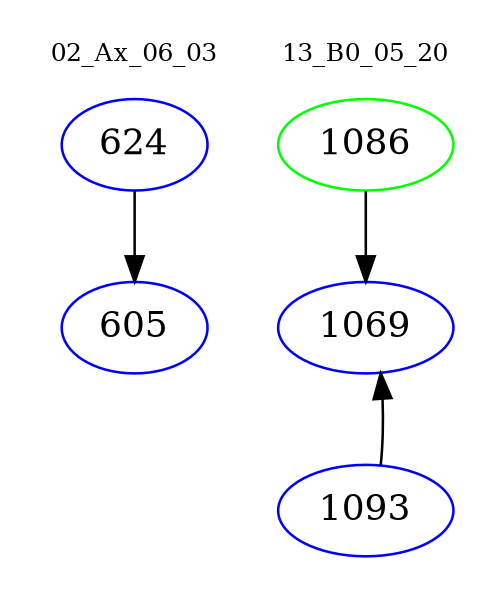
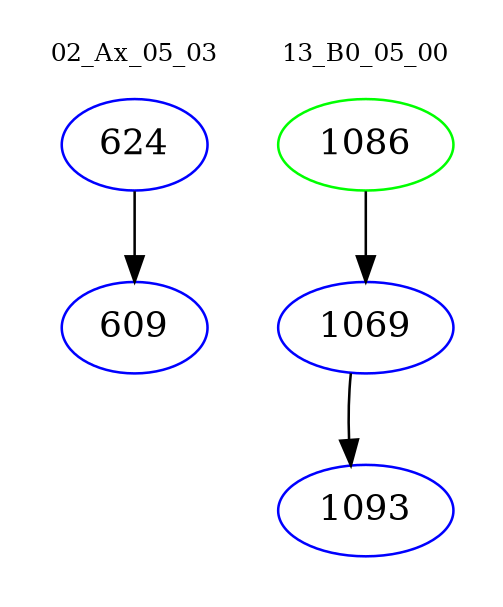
(135, 55) -> (135, 55)
(366, 55) -> (366, 55)
(135, 328) -> (135, 328)
(383, 432) -> (349, 406)
